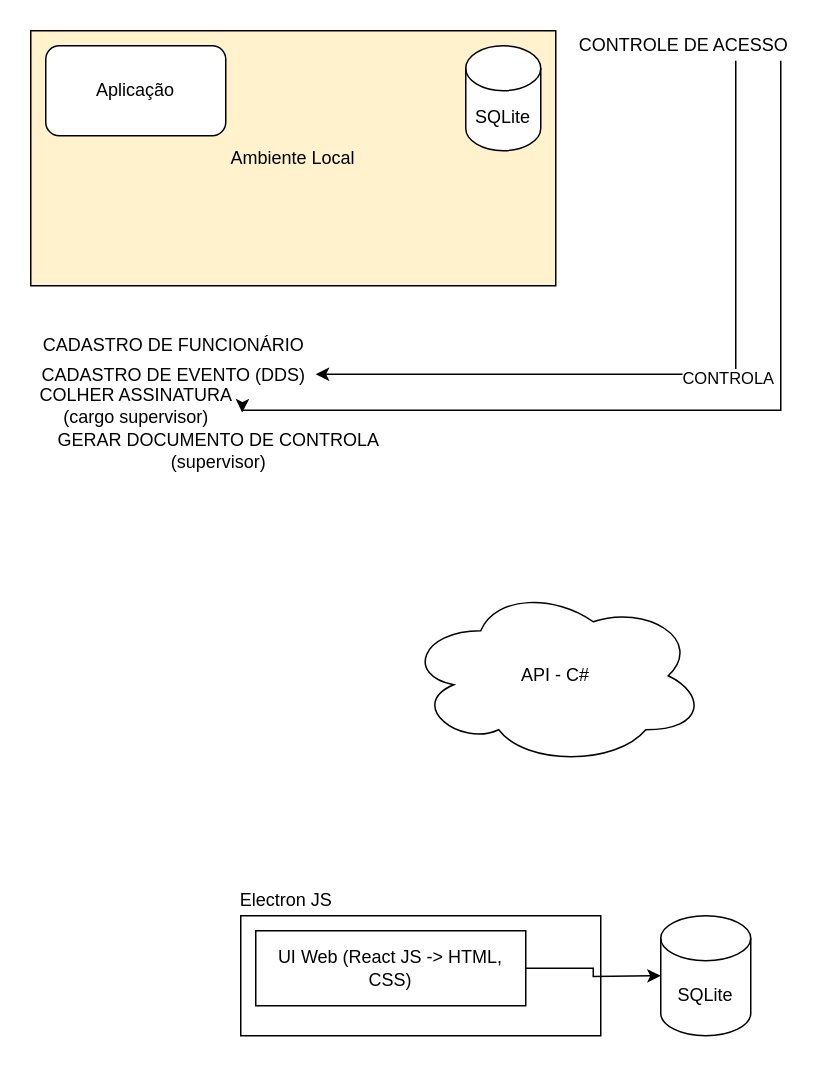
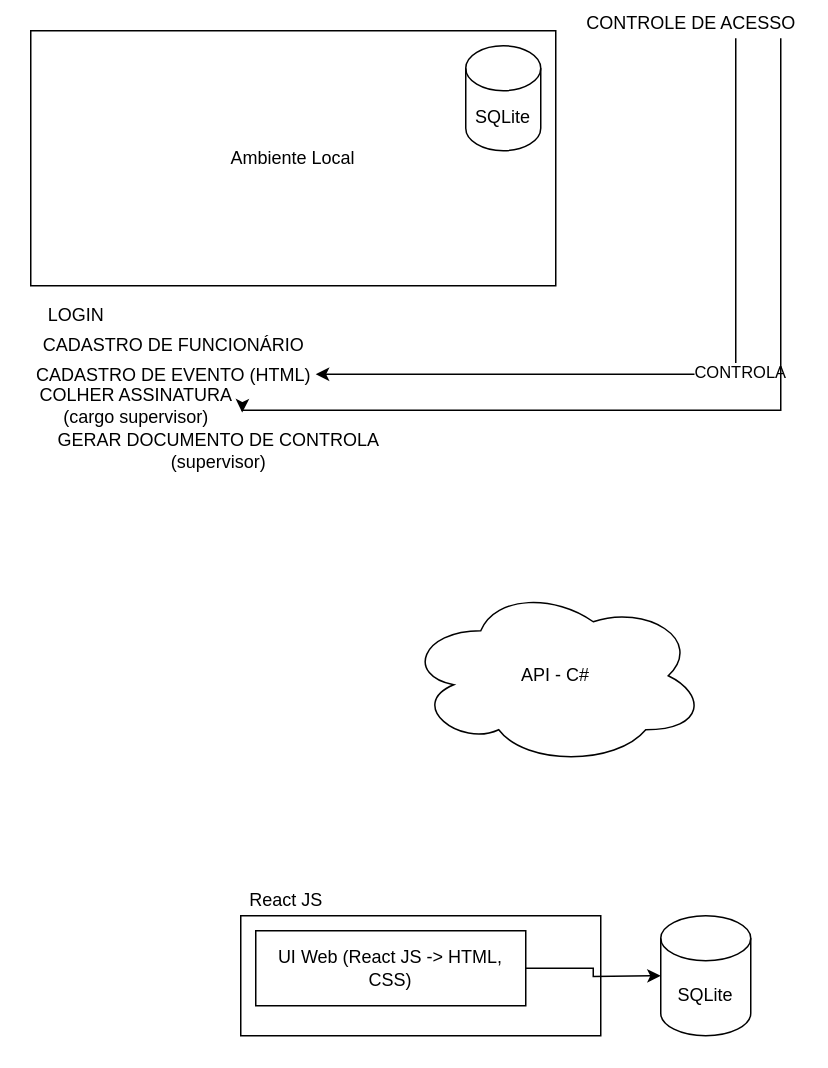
(683, 46) -> (691, 23)
(136, 91) -> none
(293, 158) -> (293, 158)
none -> (76, 316)
(174, 376) -> (174, 376)
(287, 901) -> (287, 901)
